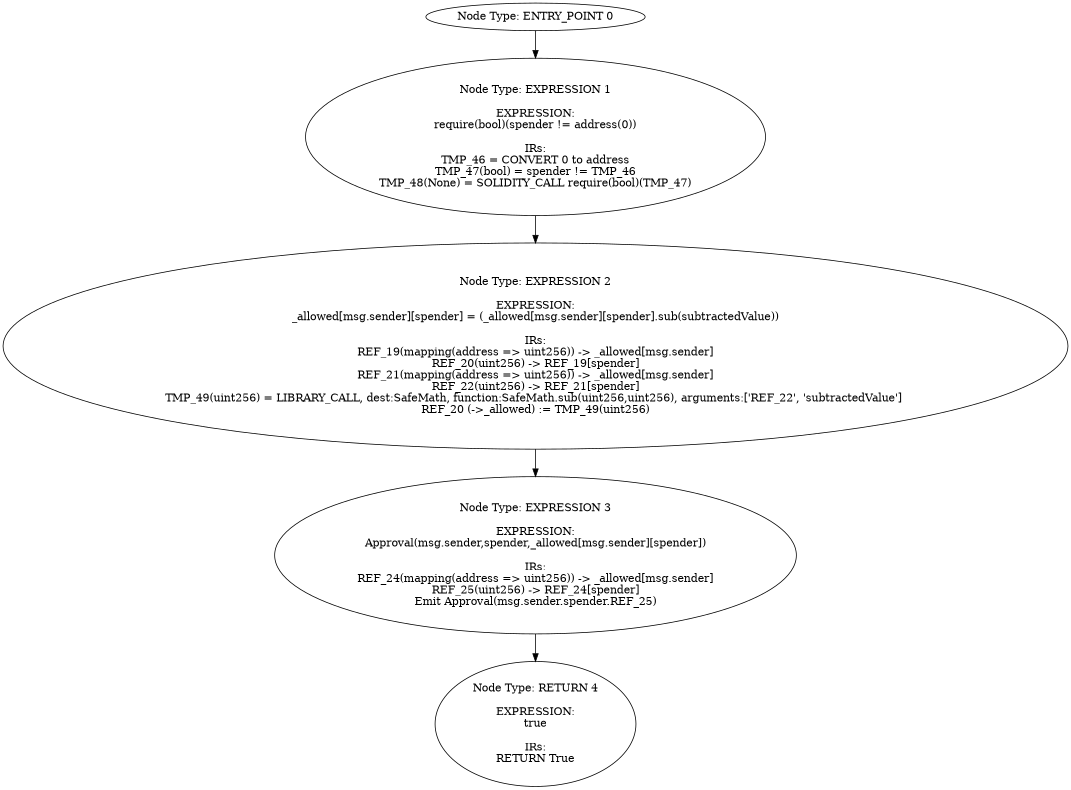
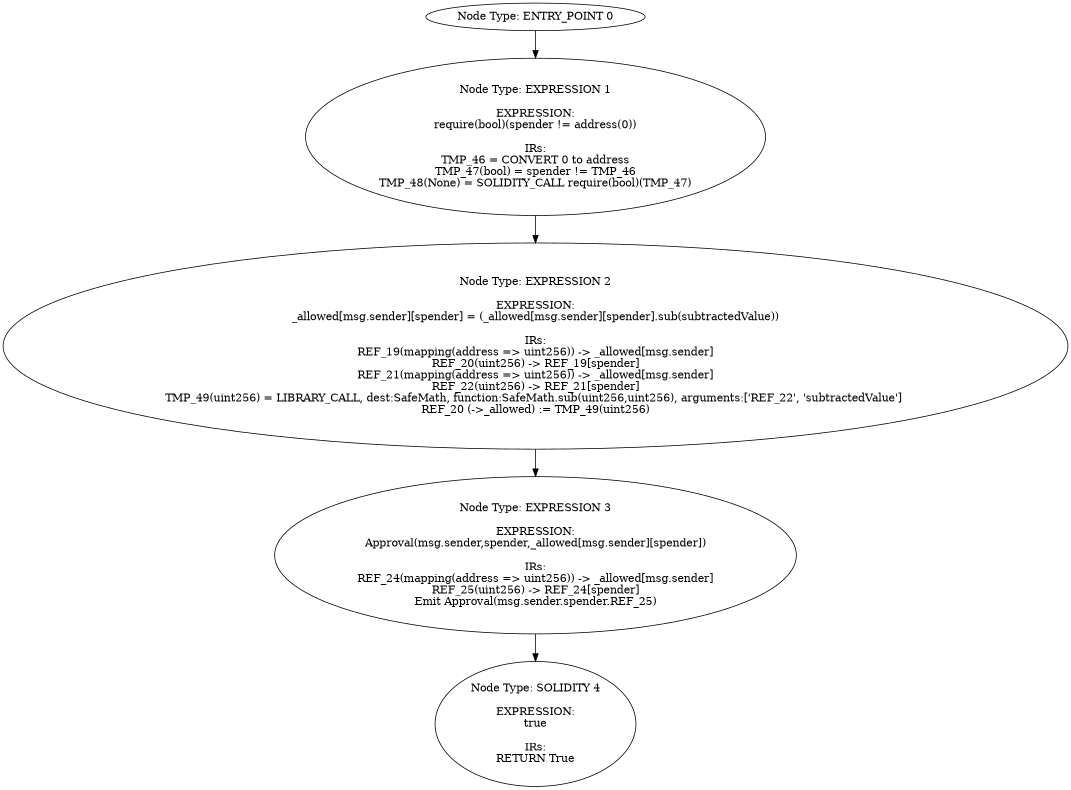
(536, 724) -> (536, 724)
